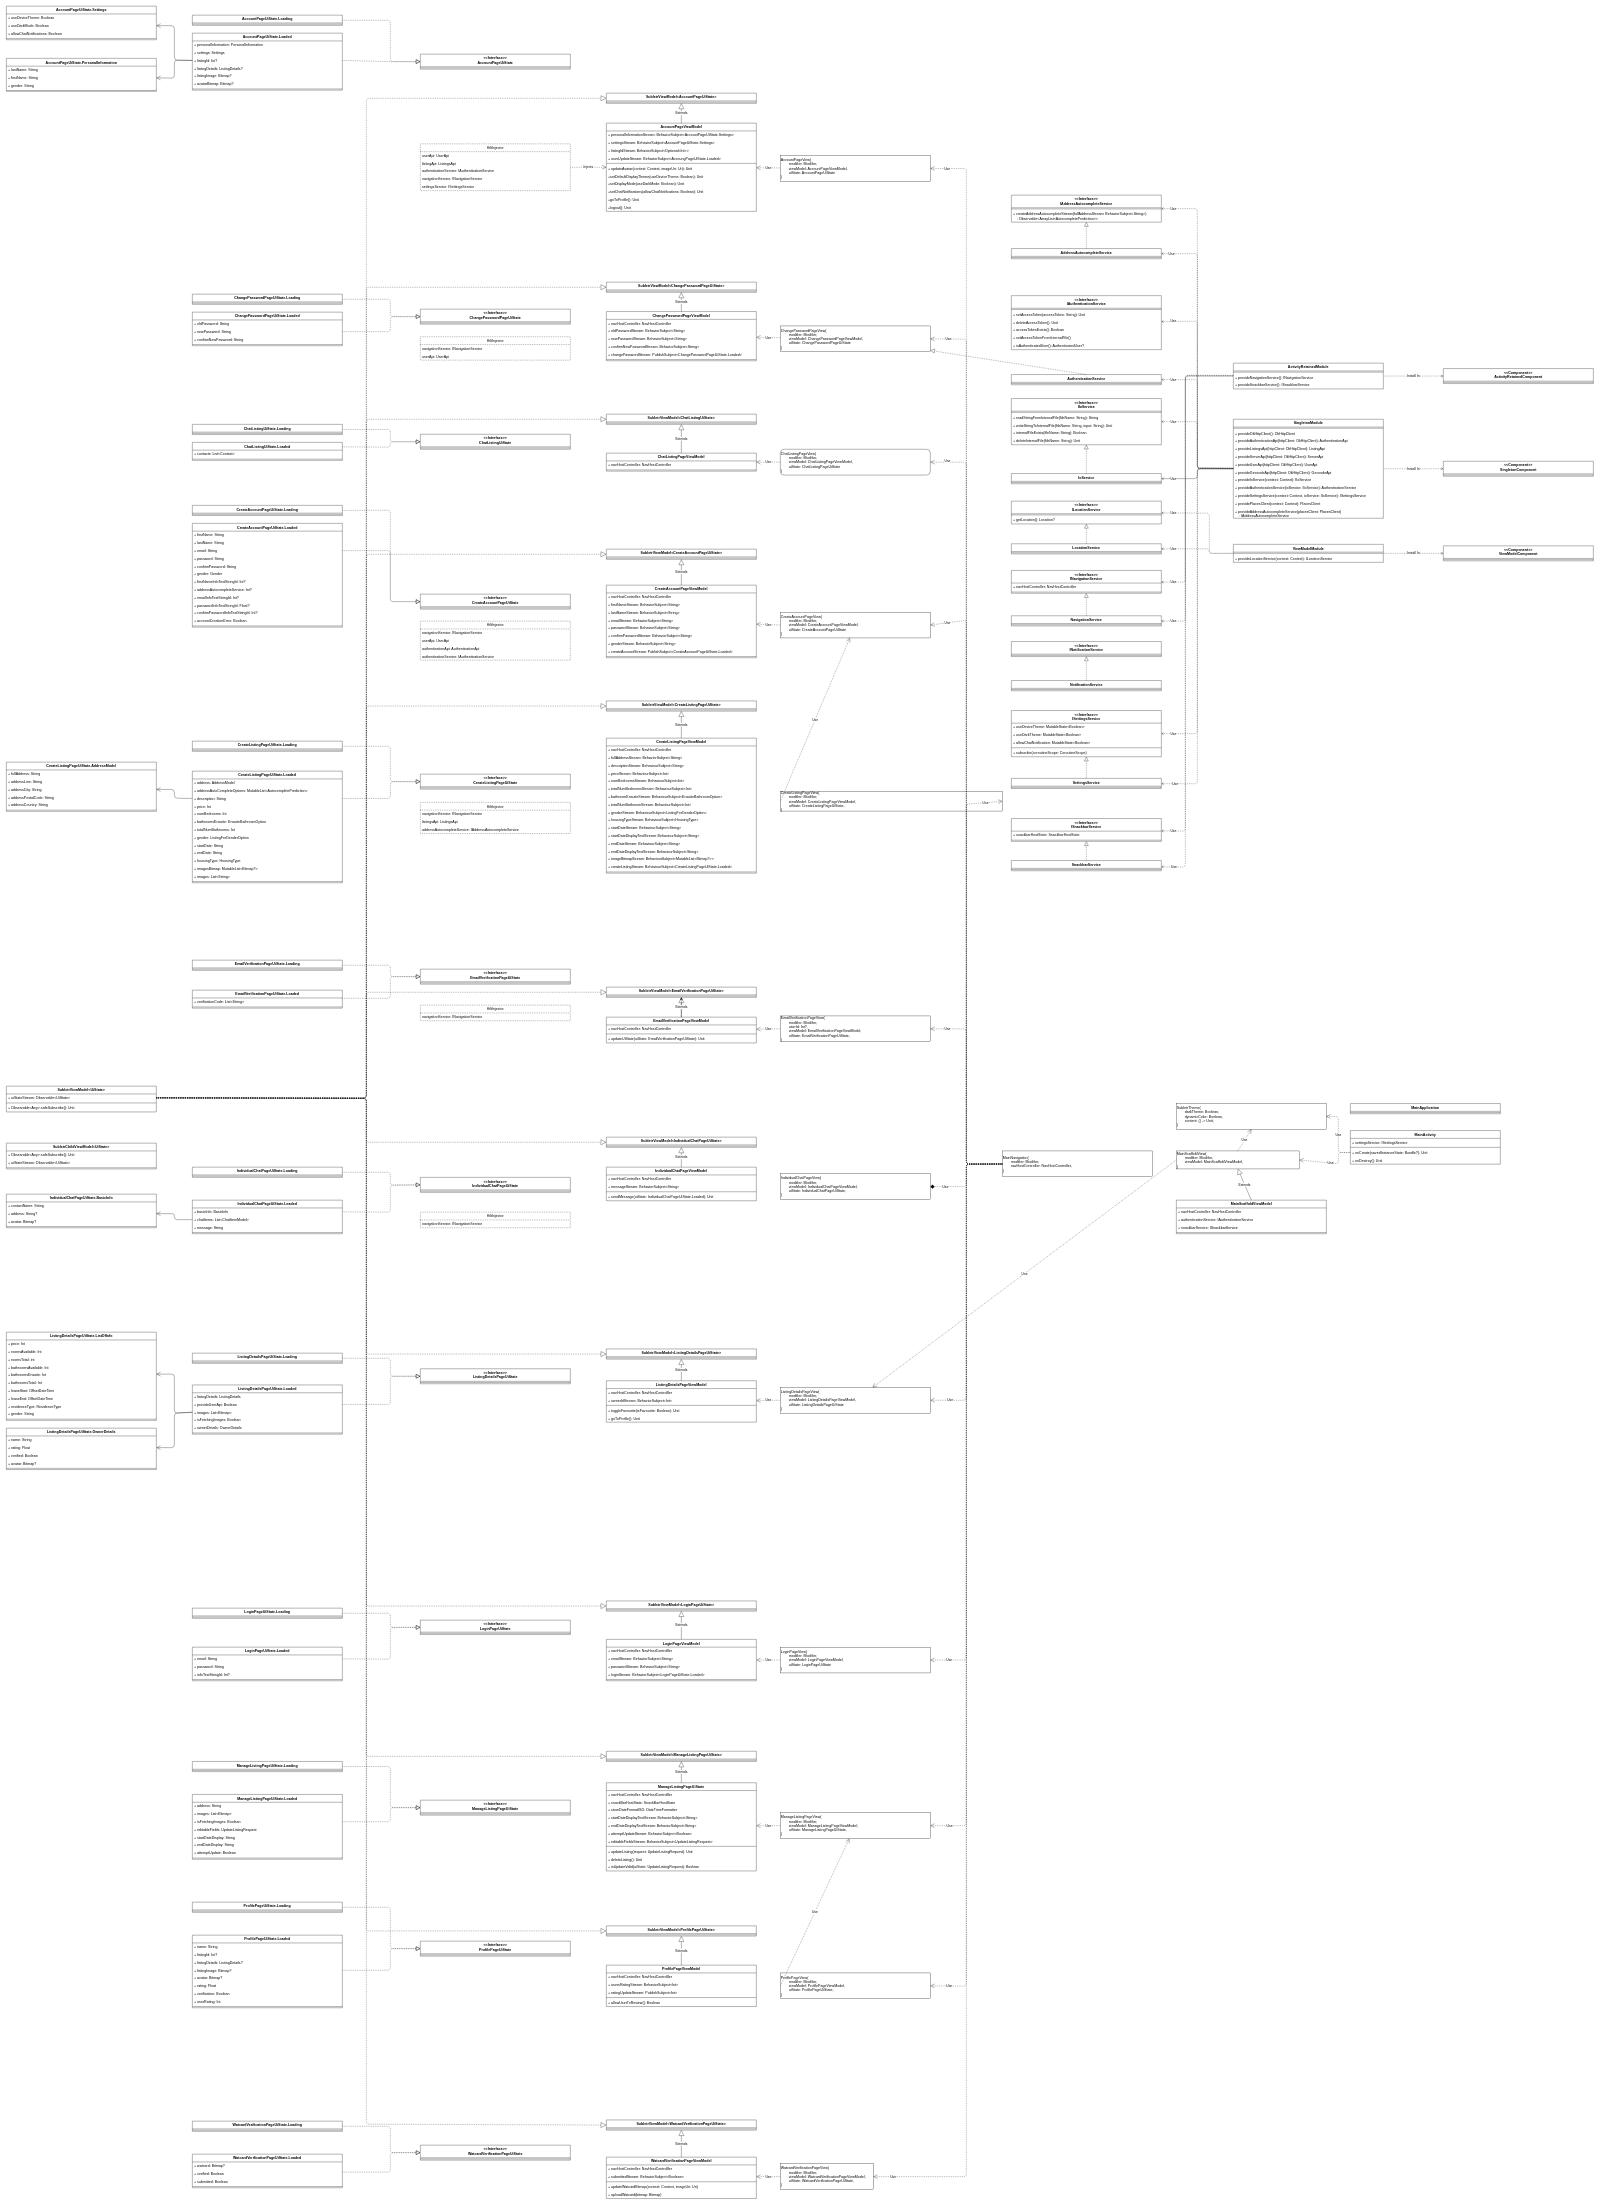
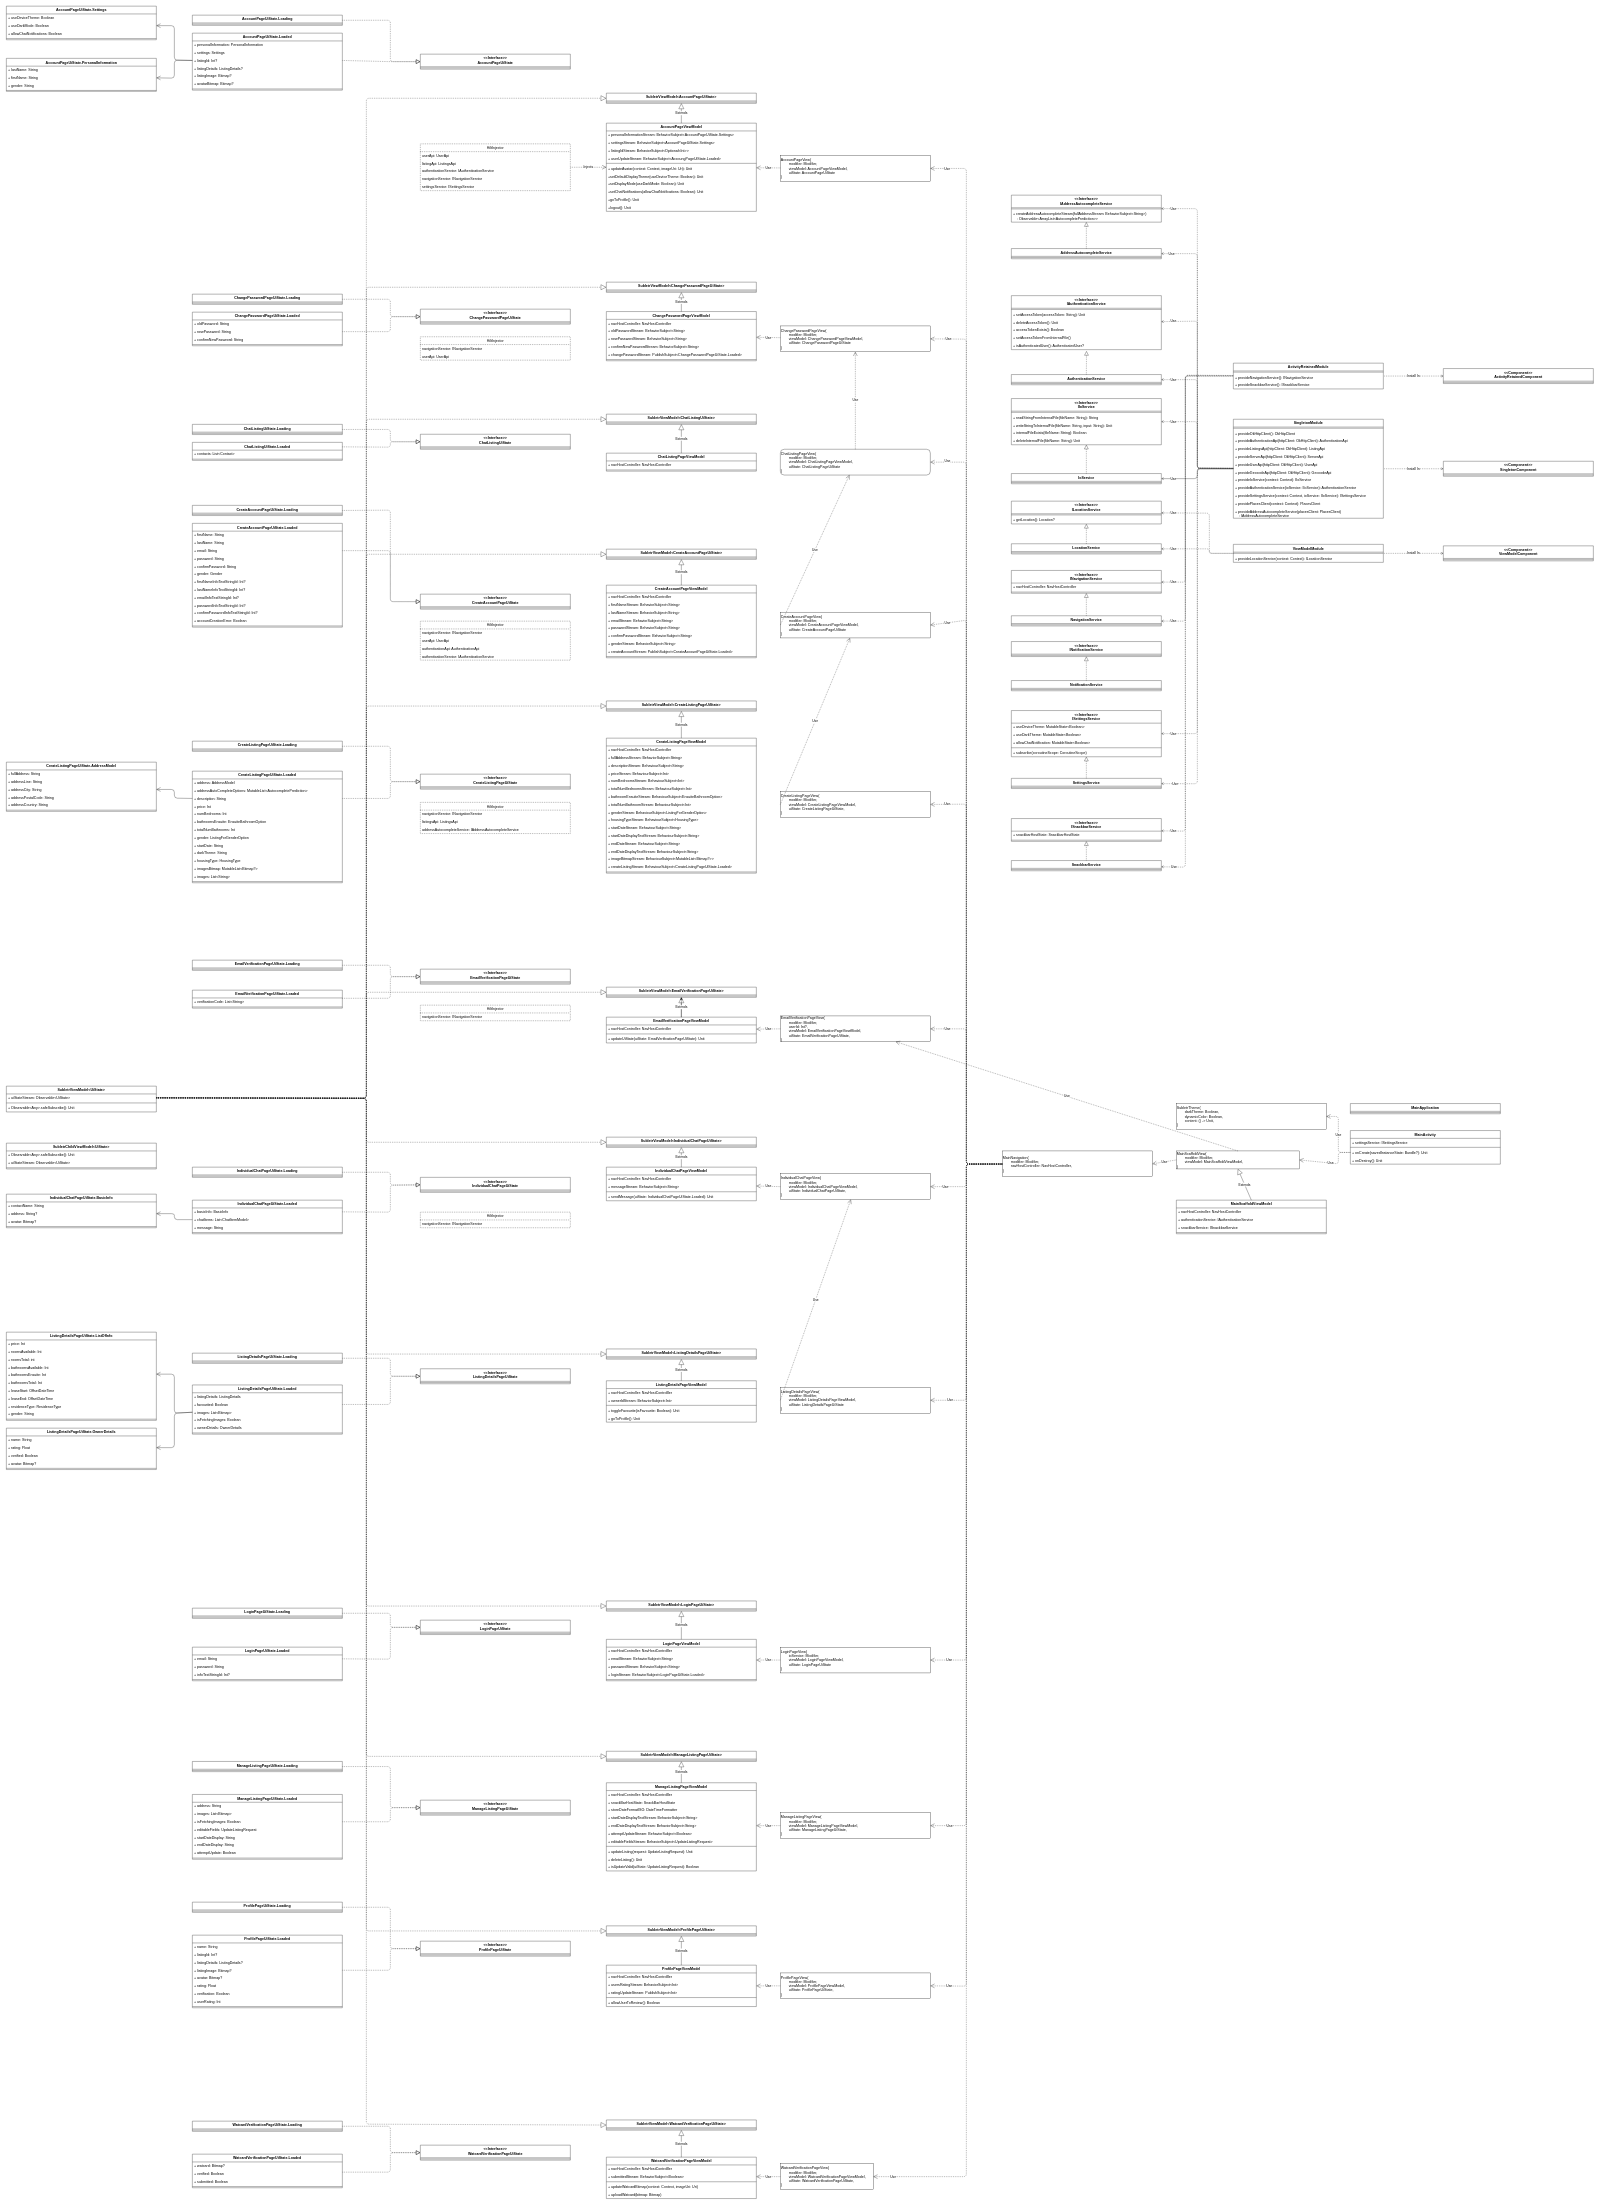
(1004, 362) -> (1086, 363)
(765, 462) -> (855, 399)
(226, 590) -> (224, 590)
(226, 605) -> (224, 605)
(765, 624) -> (814, 551)
(891, 801) -> (855, 804)
(209, 853) -> (211, 853)
(1246, 1137) -> (1012, 1079)
none -> (767, 1186)
(935, 1187) -> (933, 1187)
(1025, 1273) -> (1161, 1162)
(765, 1400) -> (815, 1300)
(216, 1405) -> (213, 1405)
(807, 1660) -> (807, 1660)
(681, 1787) -> (681, 1787)
(803, 1937) -> (765, 1986)
